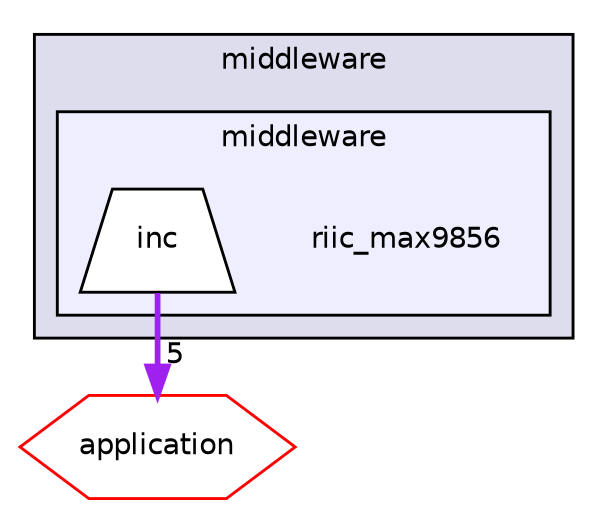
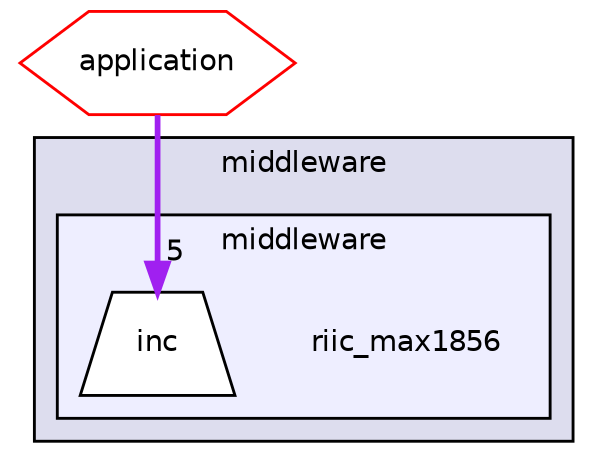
(407, 241) -> (407, 344)
(158, 330) -> (158, 189)
